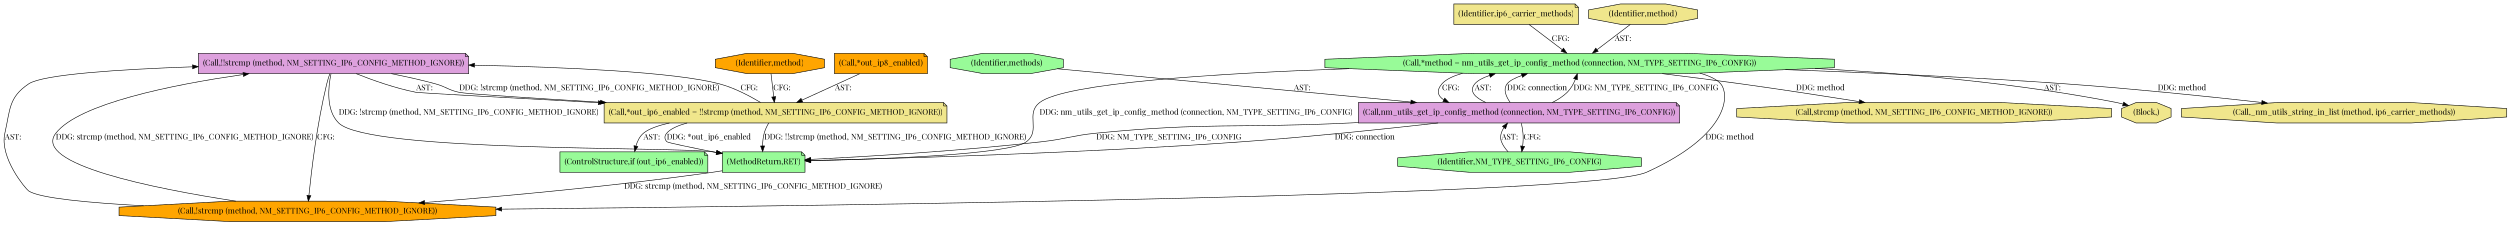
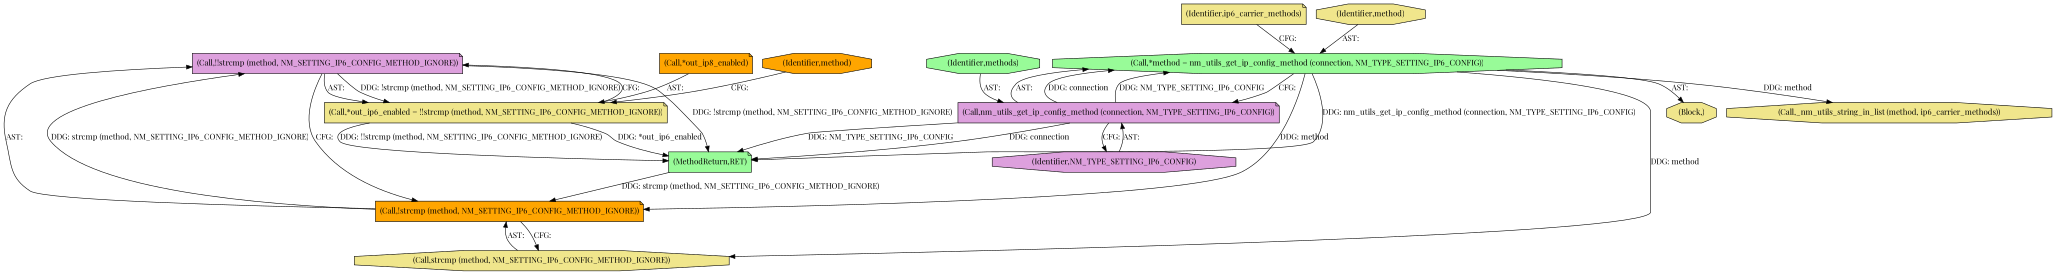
(634, 162) -> none
(1520, 162) -> (1114, 162)
(307, 211) -> (509, 211)
none -> (530, 232)
none -> (508, 241)
